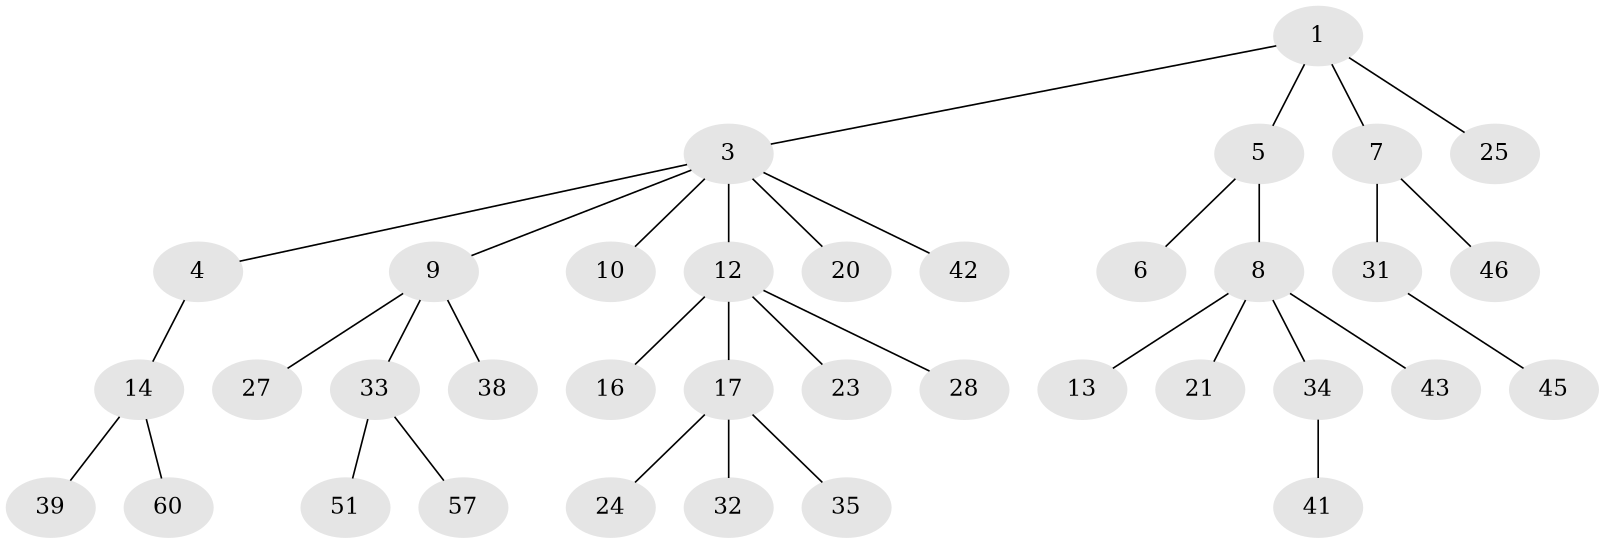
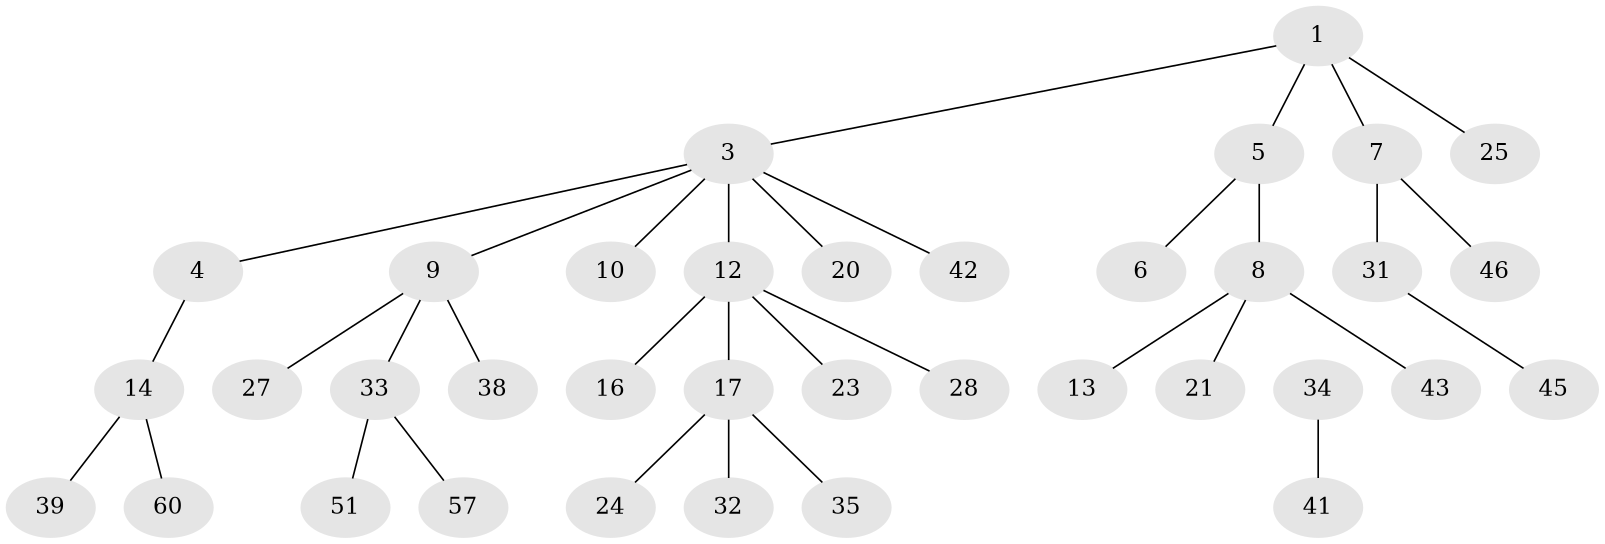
(1289, 331) -> none
